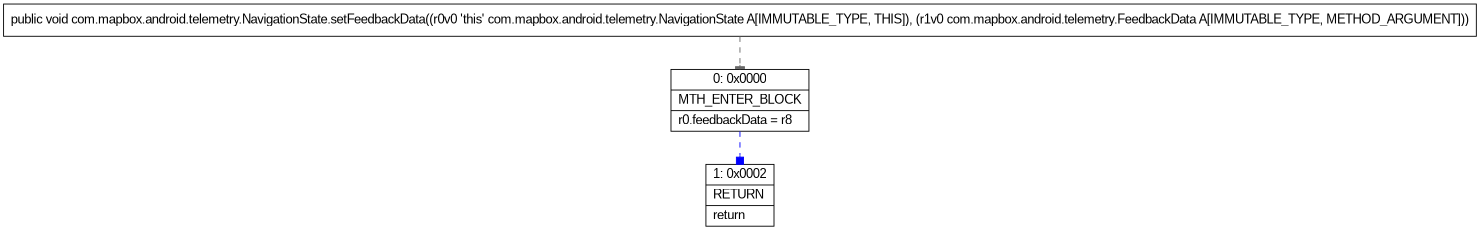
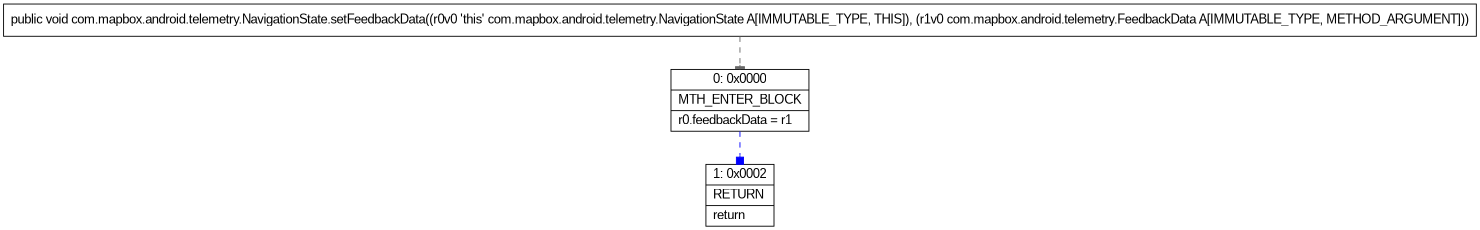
(735, 120) -> (735, 120)
